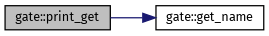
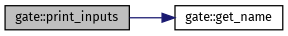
(58, 18) -> (67, 18)
